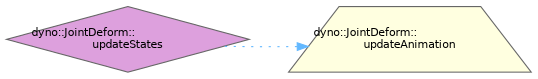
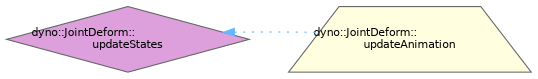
(260, 47) -> (277, 32)
